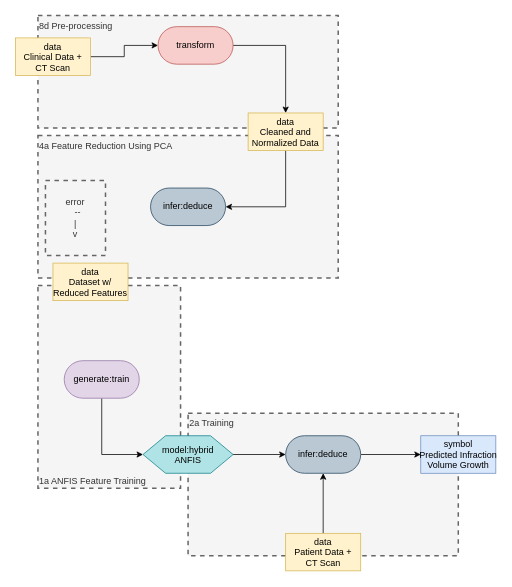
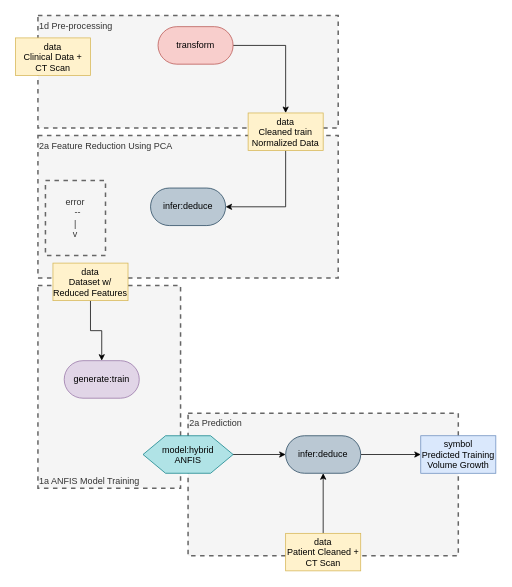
(80, 26) -> (80, 26)
(124, 54) -> none
(285, 122) -> (285, 122)
(108, 146) -> (108, 146)
none -> (93, 330)
(214, 424) -> (219, 424)
(102, 444) -> none
(458, 444) -> (458, 444)
(97, 480) -> (90, 480)
(323, 542) -> (323, 542)
